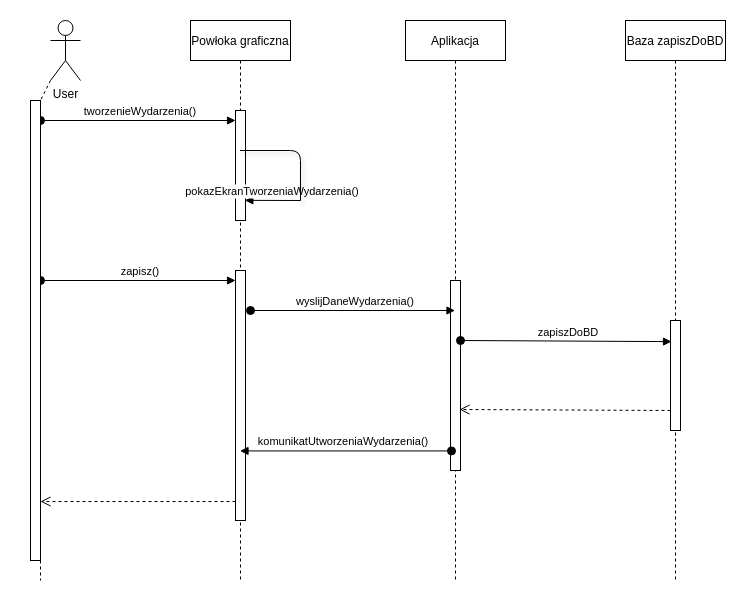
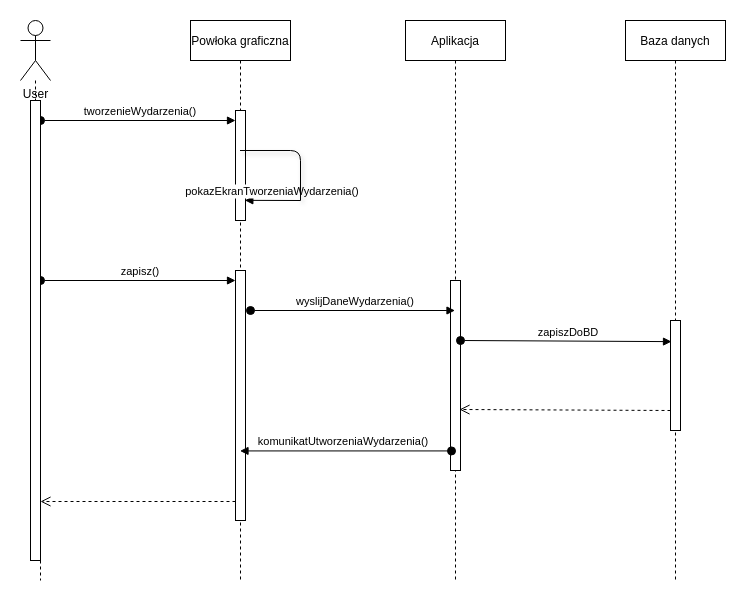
(675, 41) -> (675, 41)
(66, 51) -> (36, 51)
